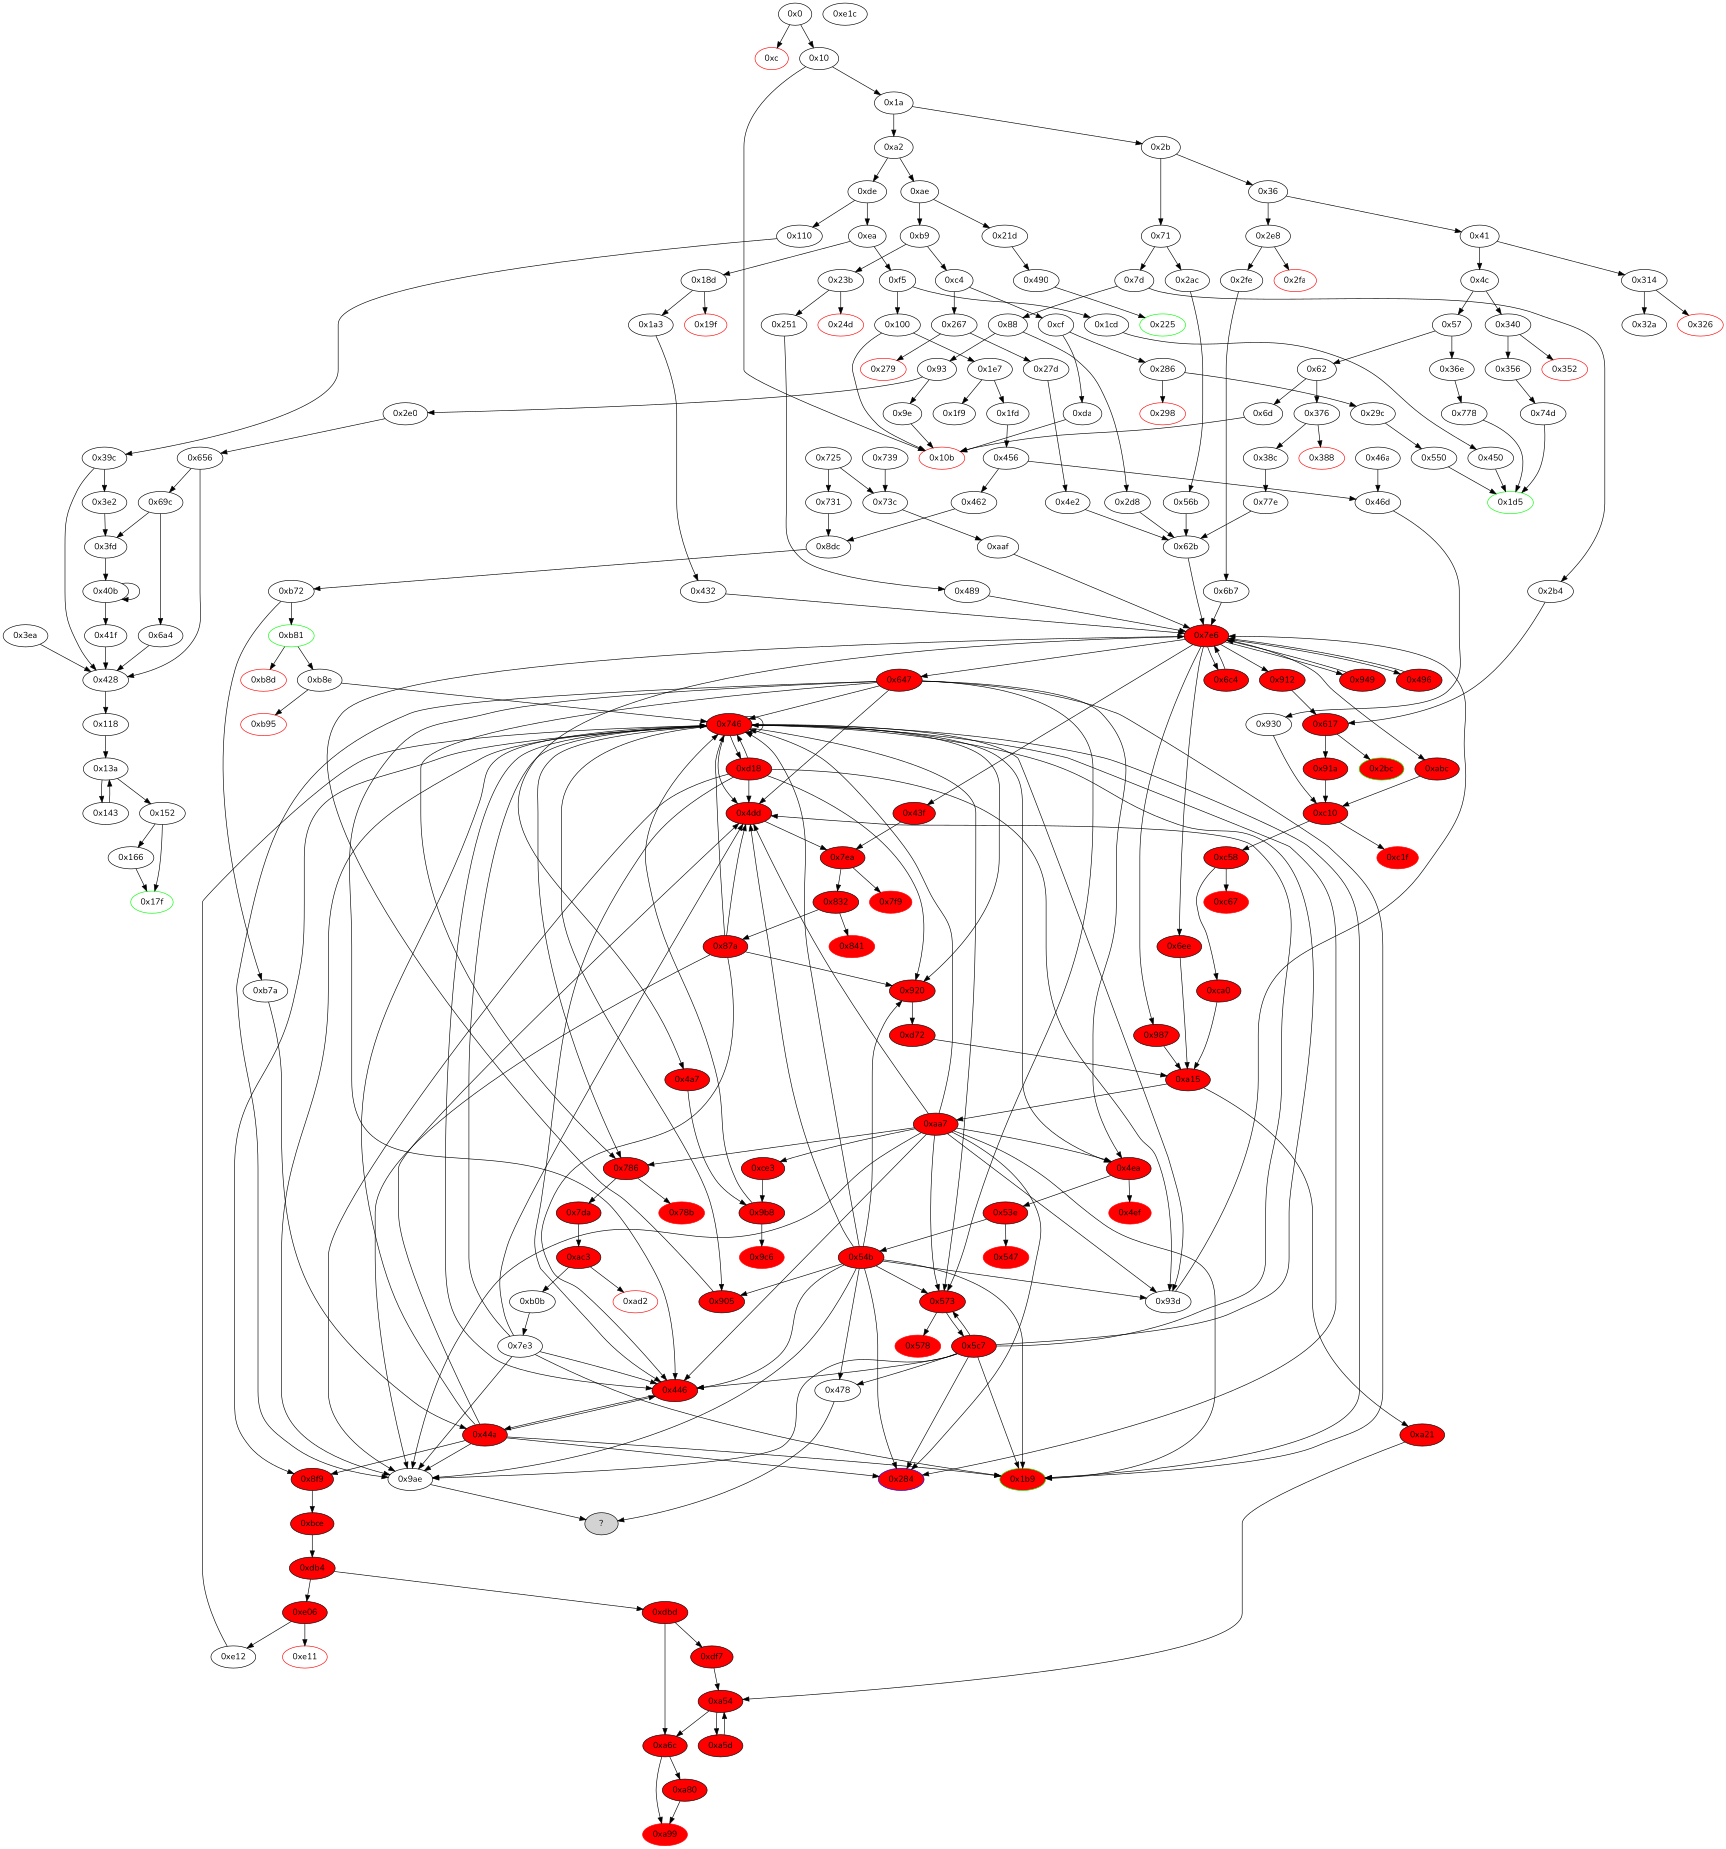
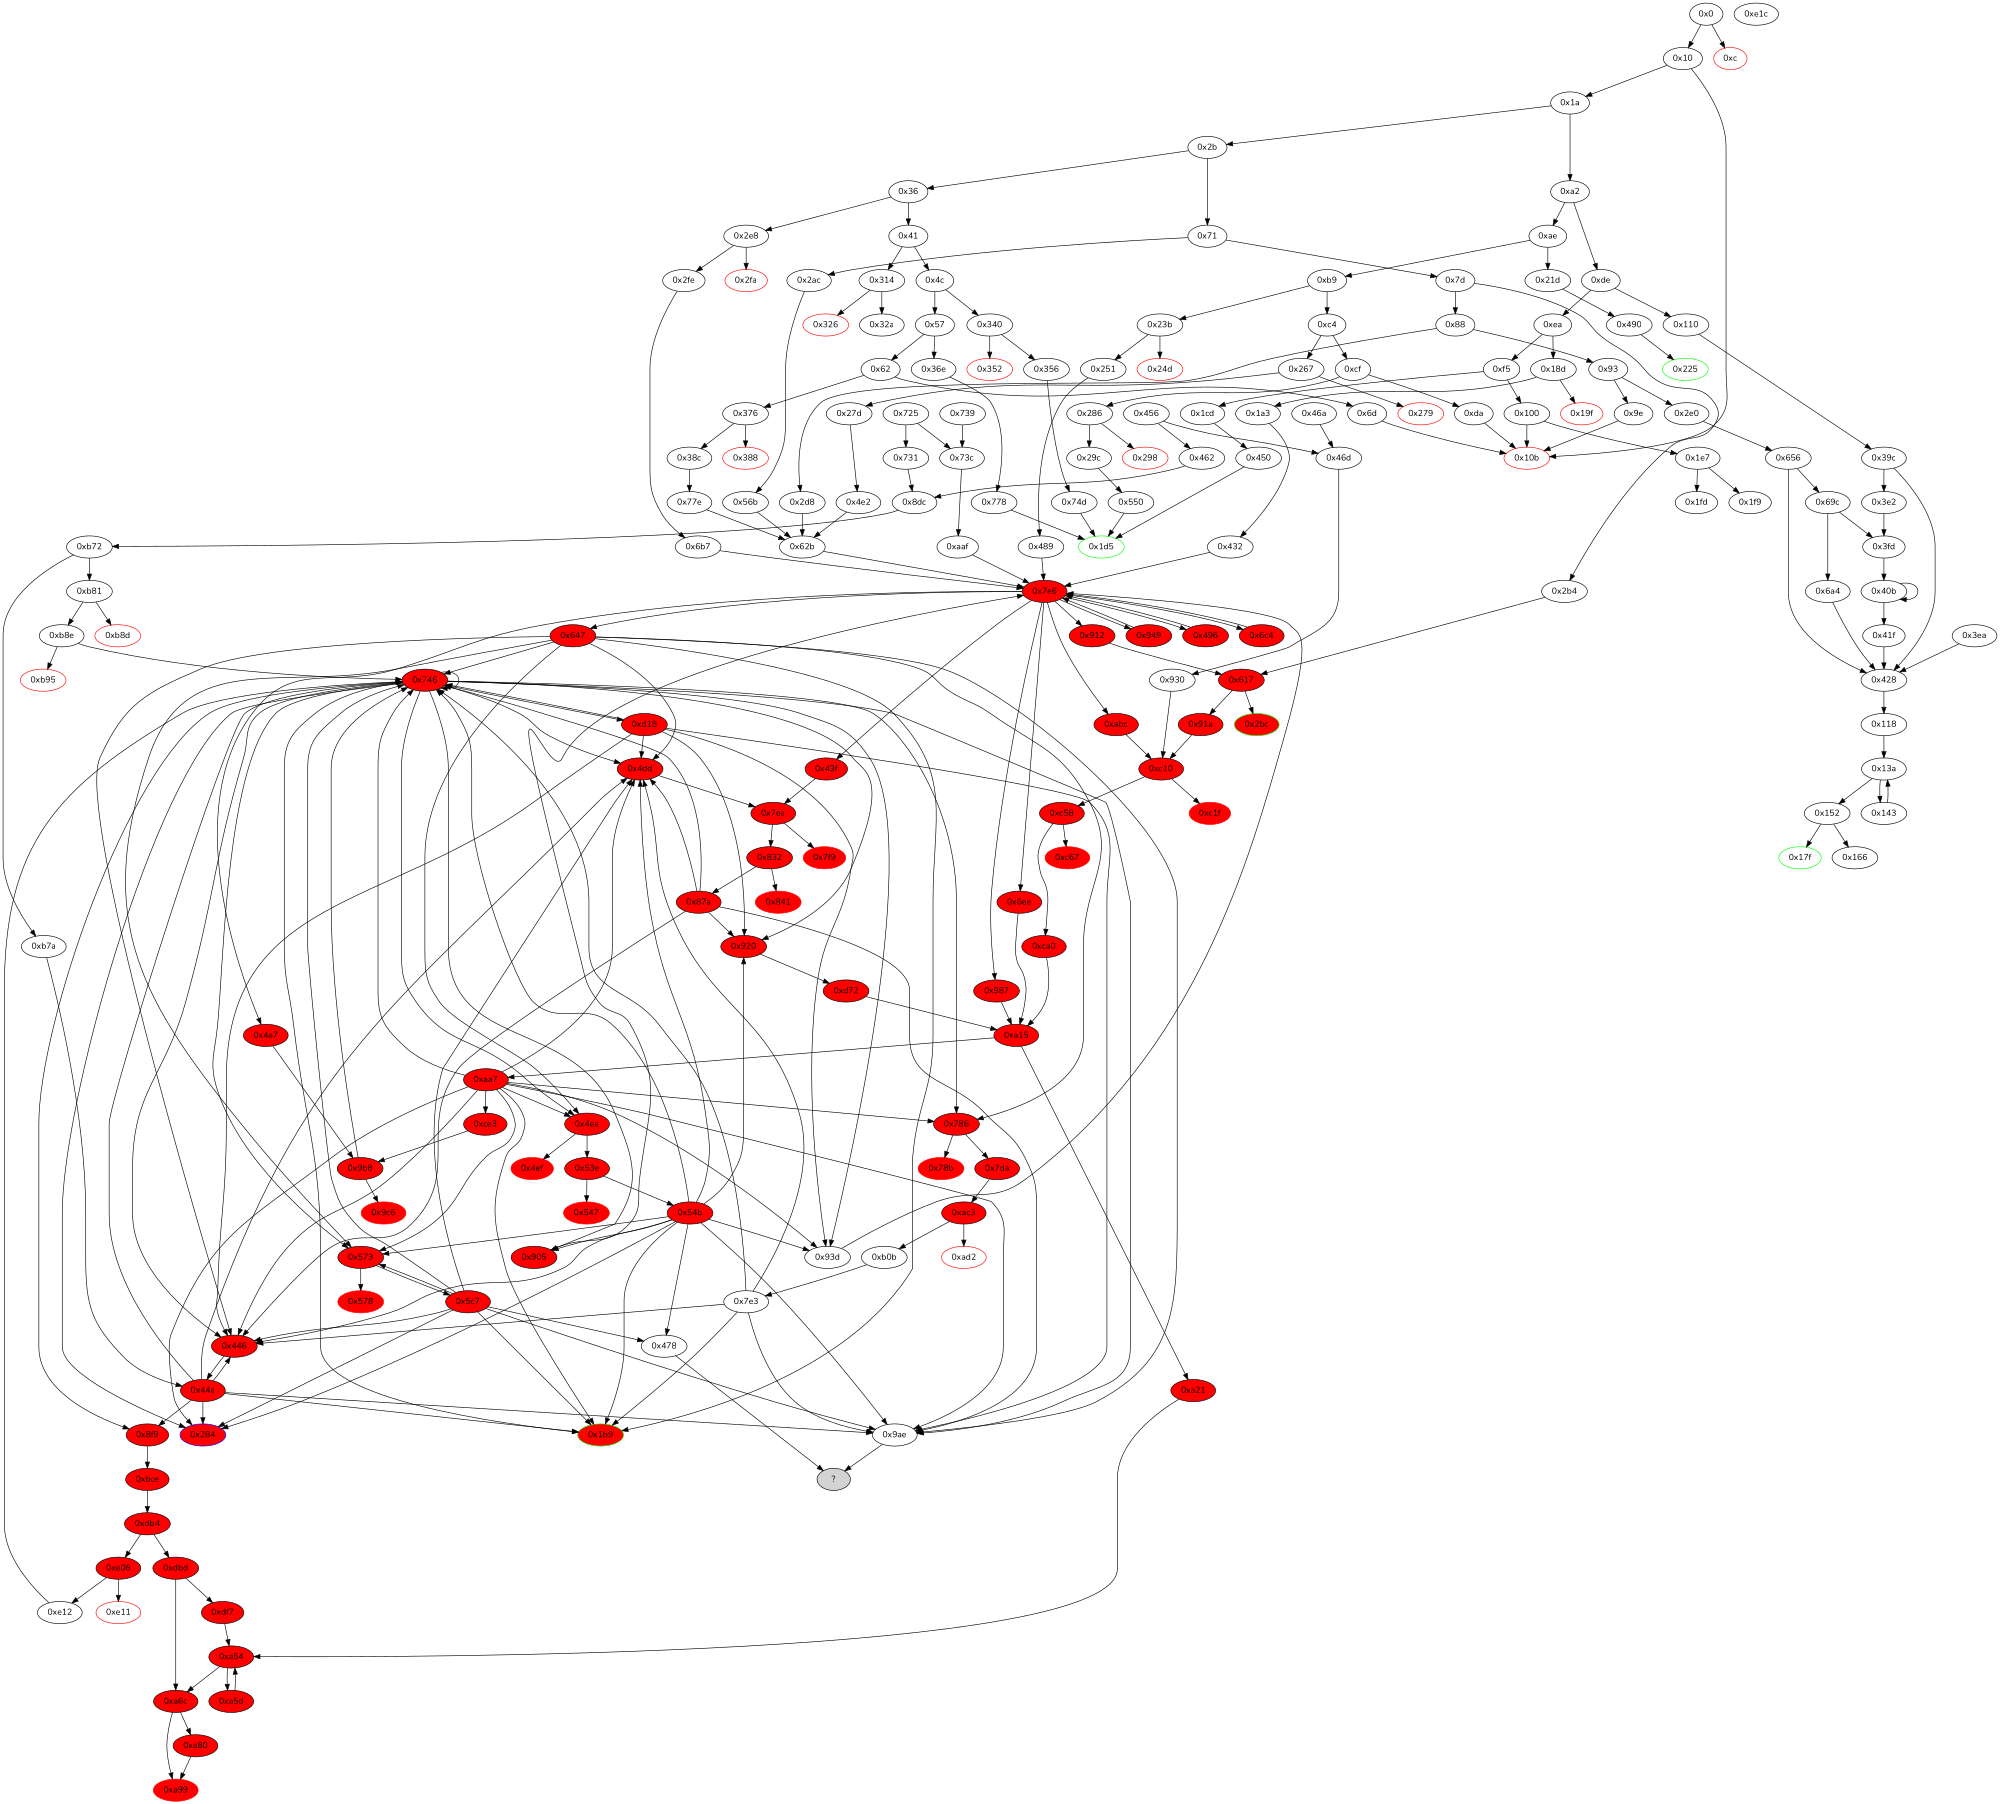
(1007, 433) -> none
(291, 636) -> (89, 591)
(140, 877) -> none
